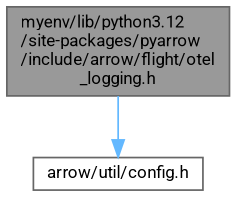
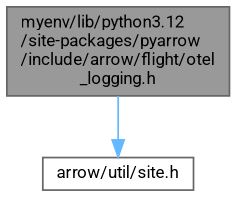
(118, 174) -> (118, 174)
